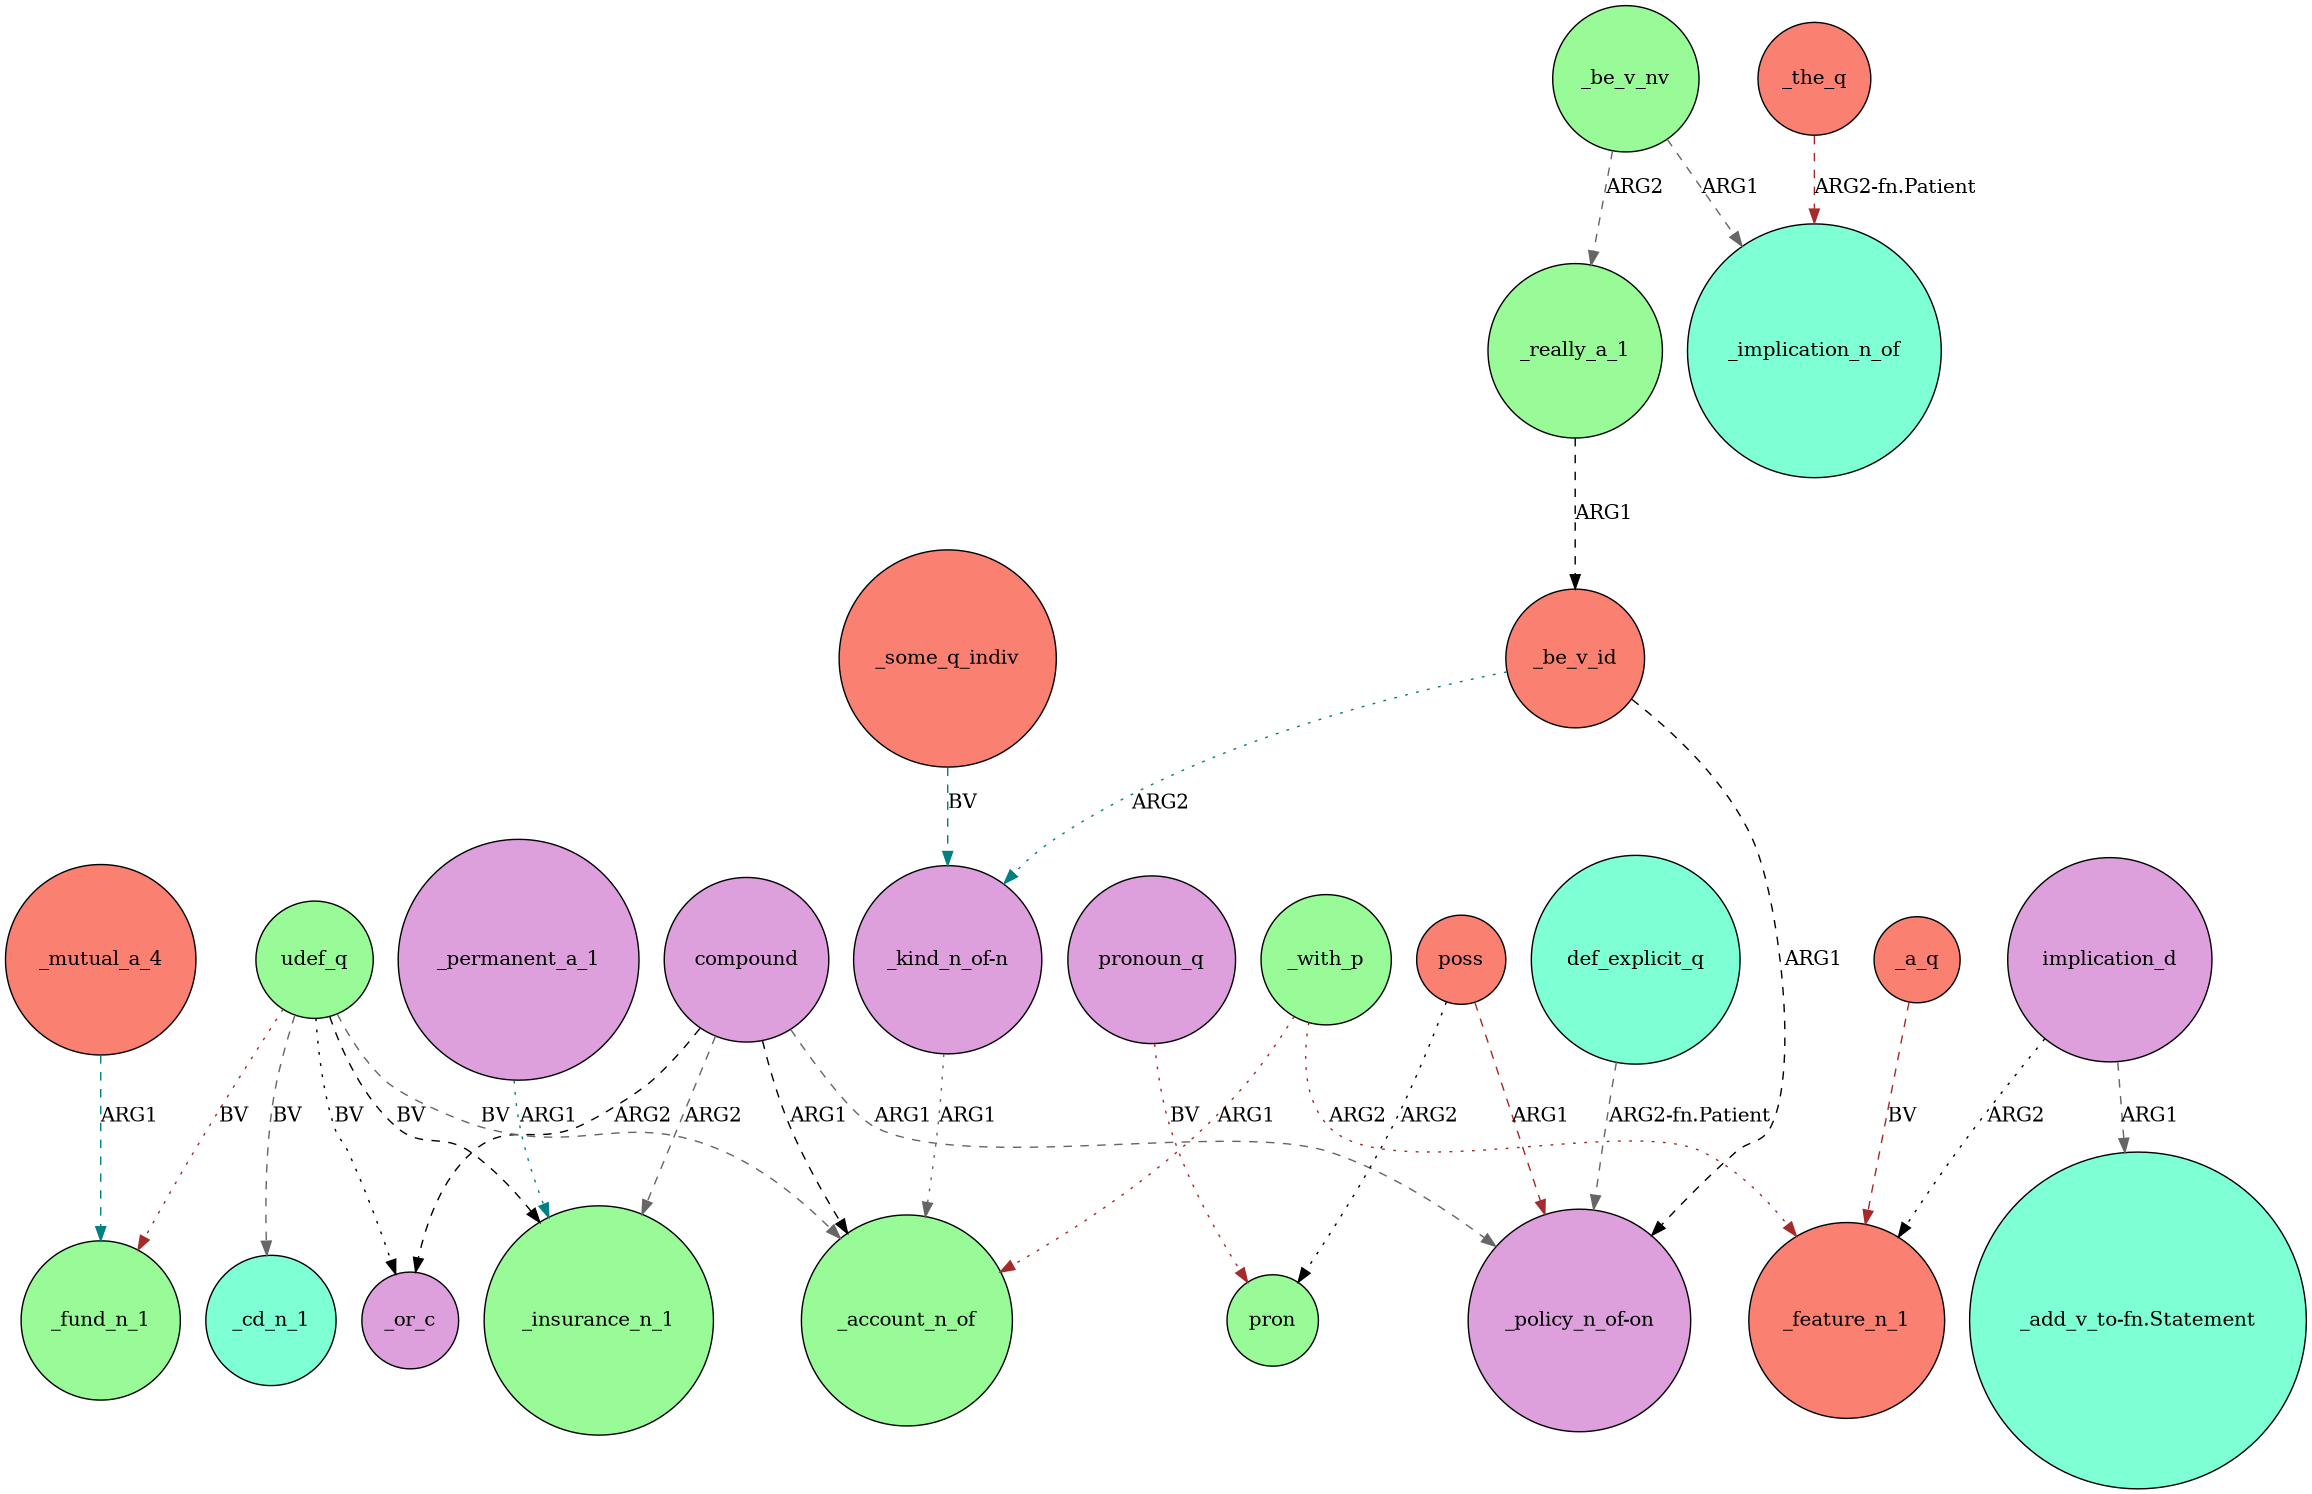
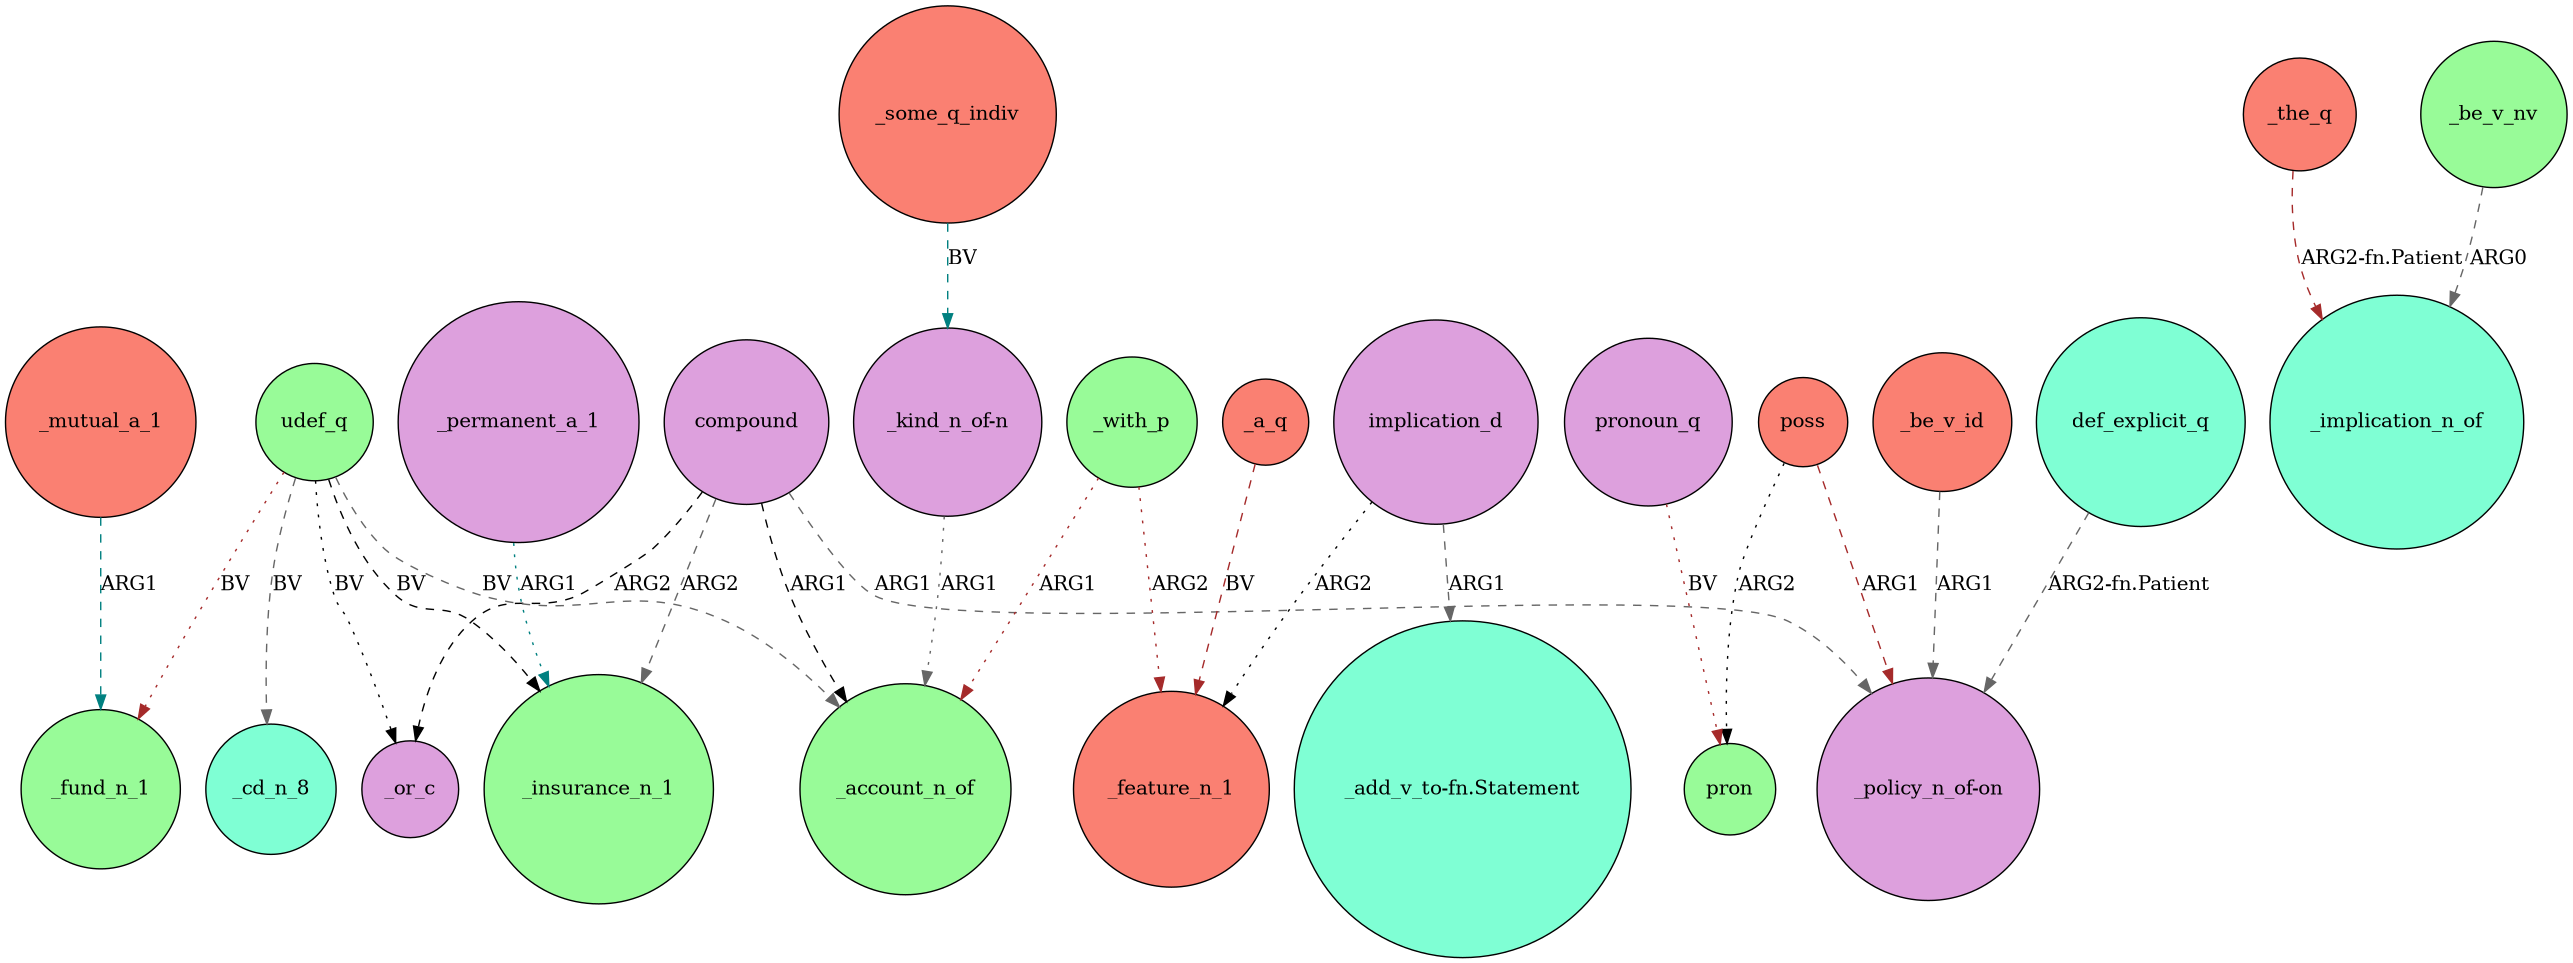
(1731, 188) -> (2499, 259)
(1575, 351) -> none
(1248, 744) -> none
(101, 960) -> (101, 422)
(1780, 963) -> (1936, 577)
(271, 1320) -> (271, 789)
